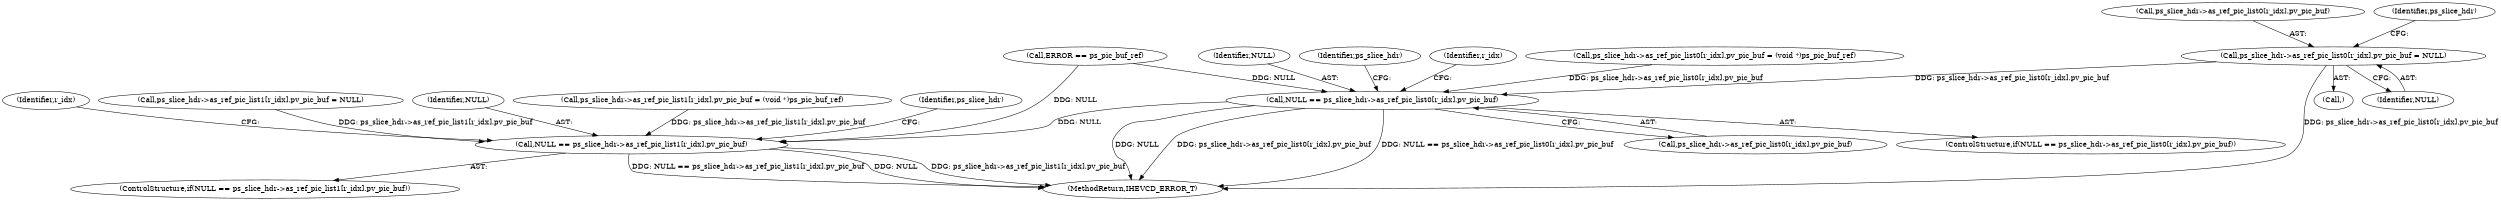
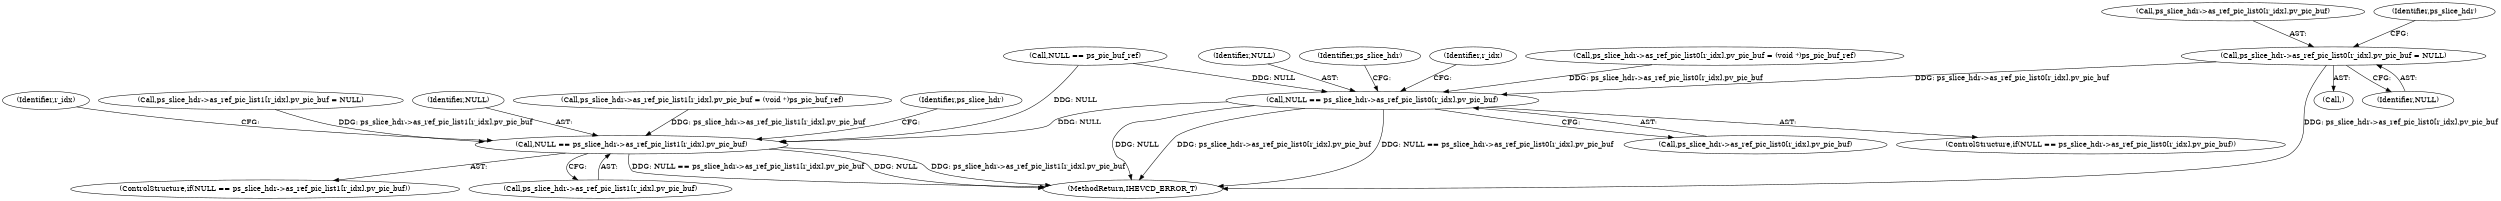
(1085, 56) -> (1085, 56)
none -> (601, 189)
